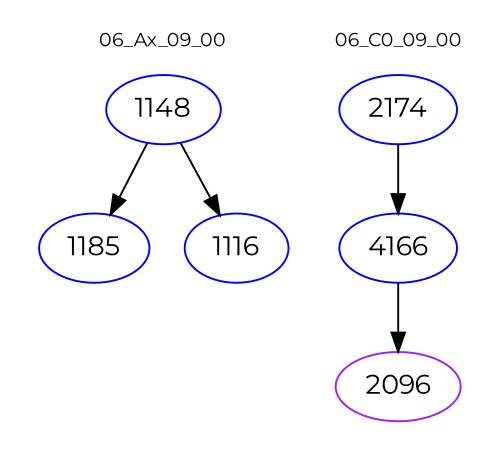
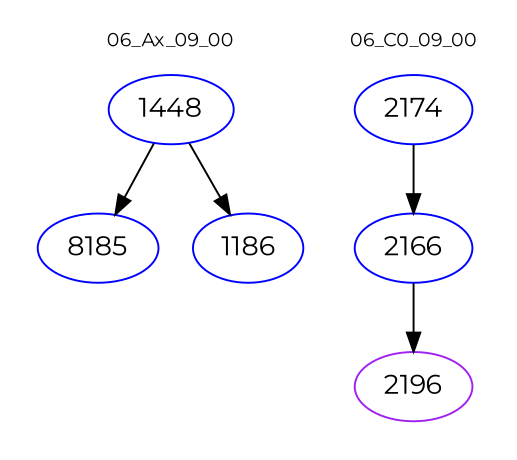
(164, 110) -> (171, 110)
(94, 248) -> (98, 248)
(237, 248) -> (248, 248)
(398, 248) -> (414, 248)
(398, 387) -> (414, 387)
